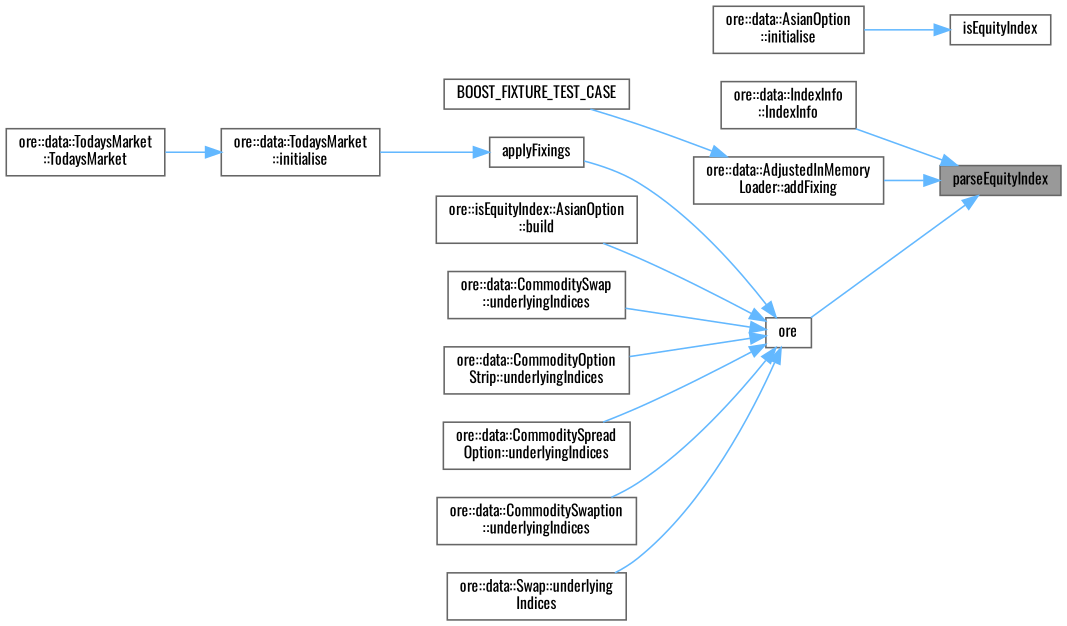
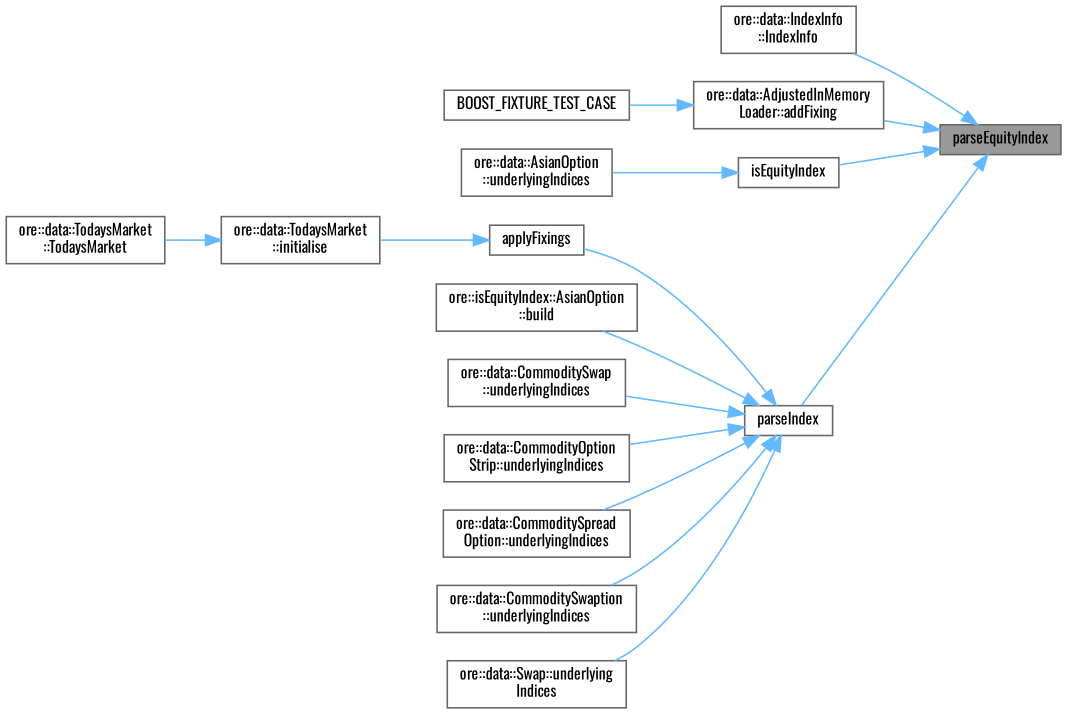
(789, 30) -> (537, 173)
none -> (881, 158)
(789, 333) -> (789, 421)
